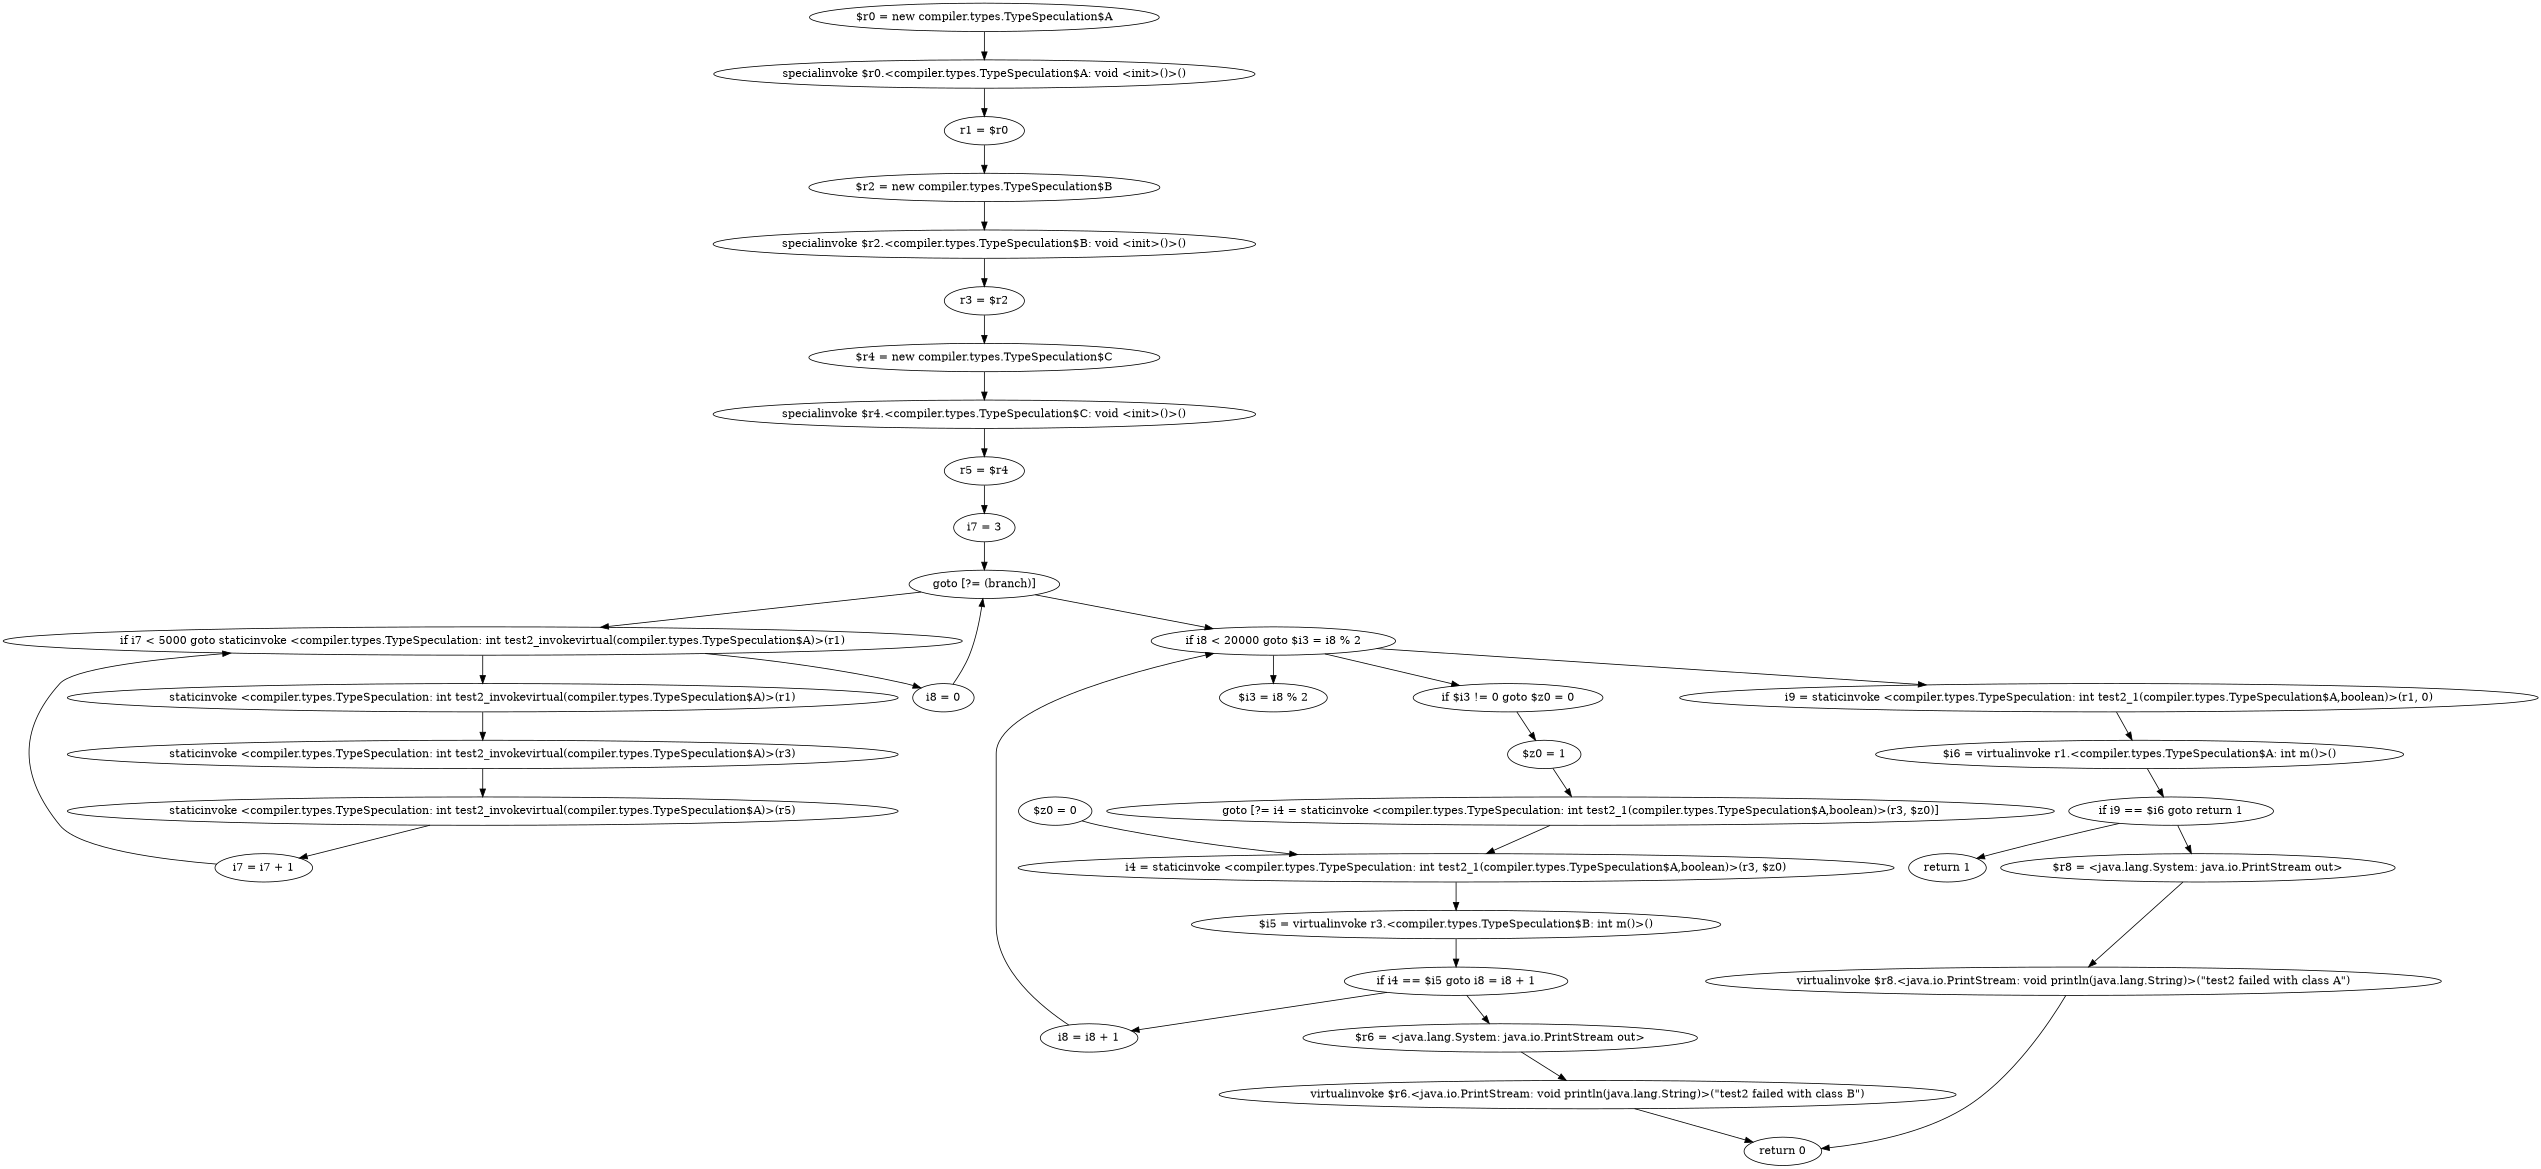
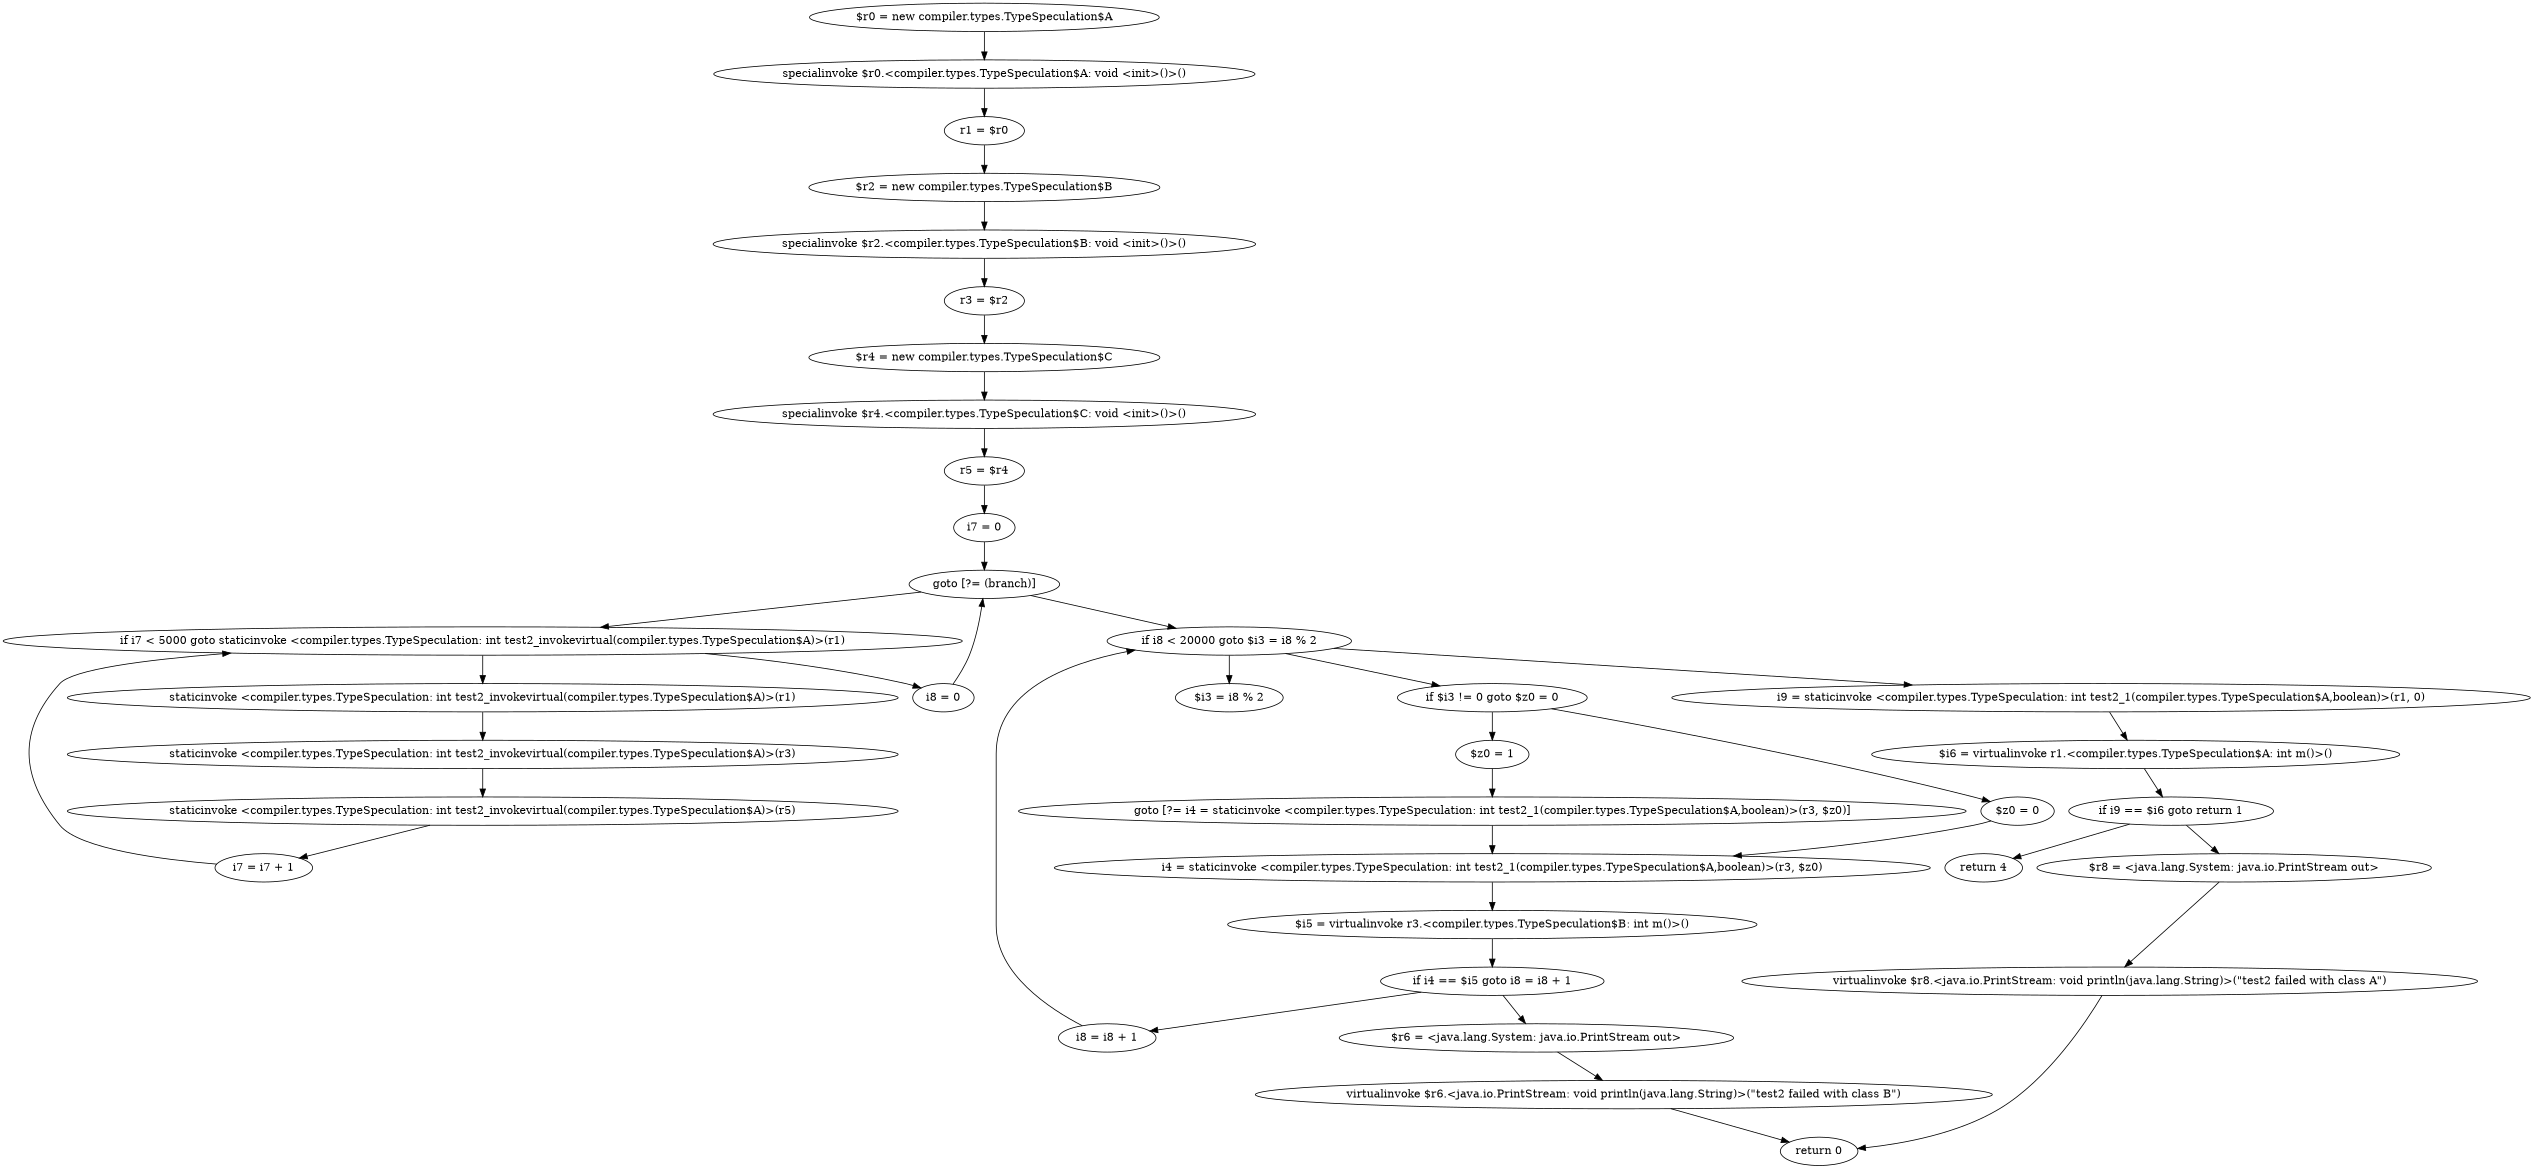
(984, 528) -> (984, 528)
none -> (1768, 750)
(1947, 868) -> (1984, 868)
